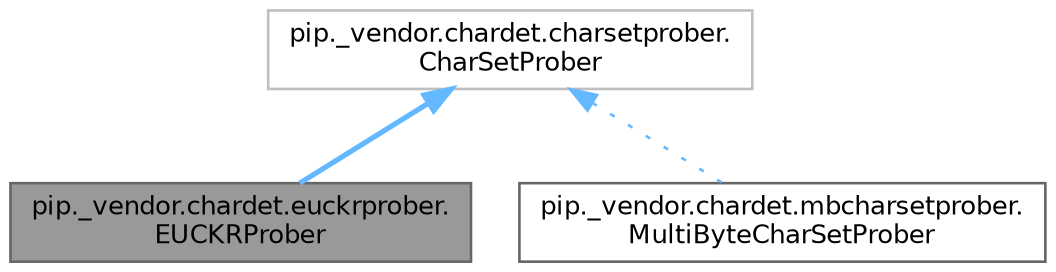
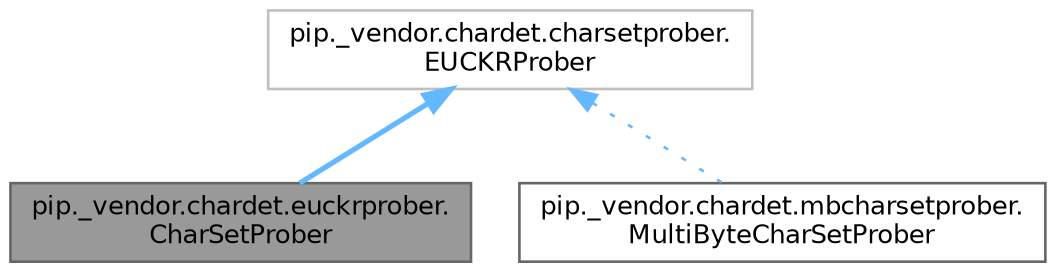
(510, 50) -> (510, 50)
(241, 222) -> (241, 222)
